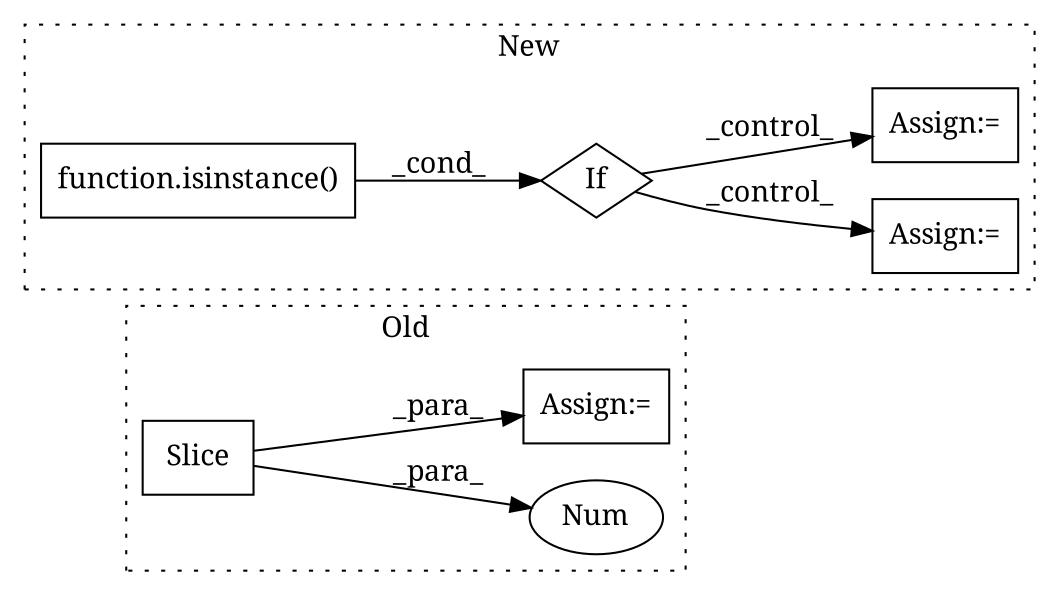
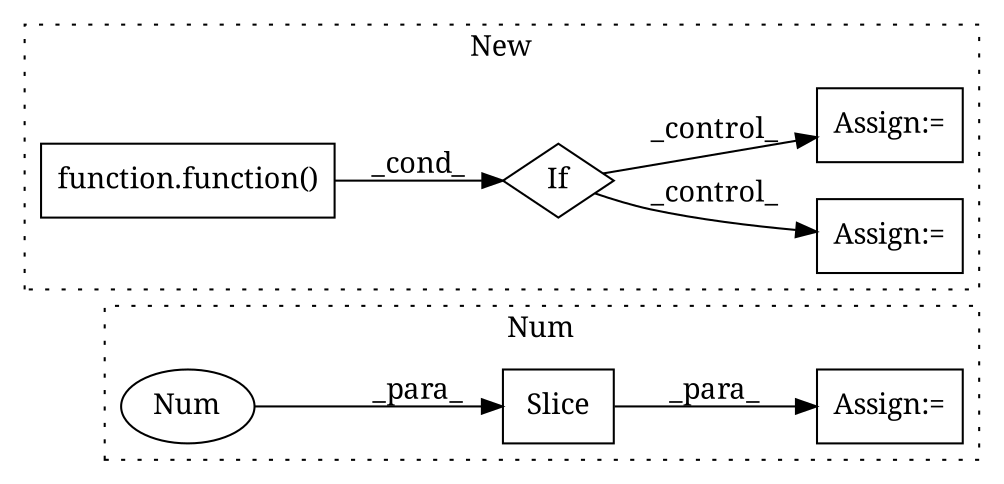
(198, 181) -> (188, 181)
(406, 329) -> (542, 329)
(382, 485) -> (368, 406)
